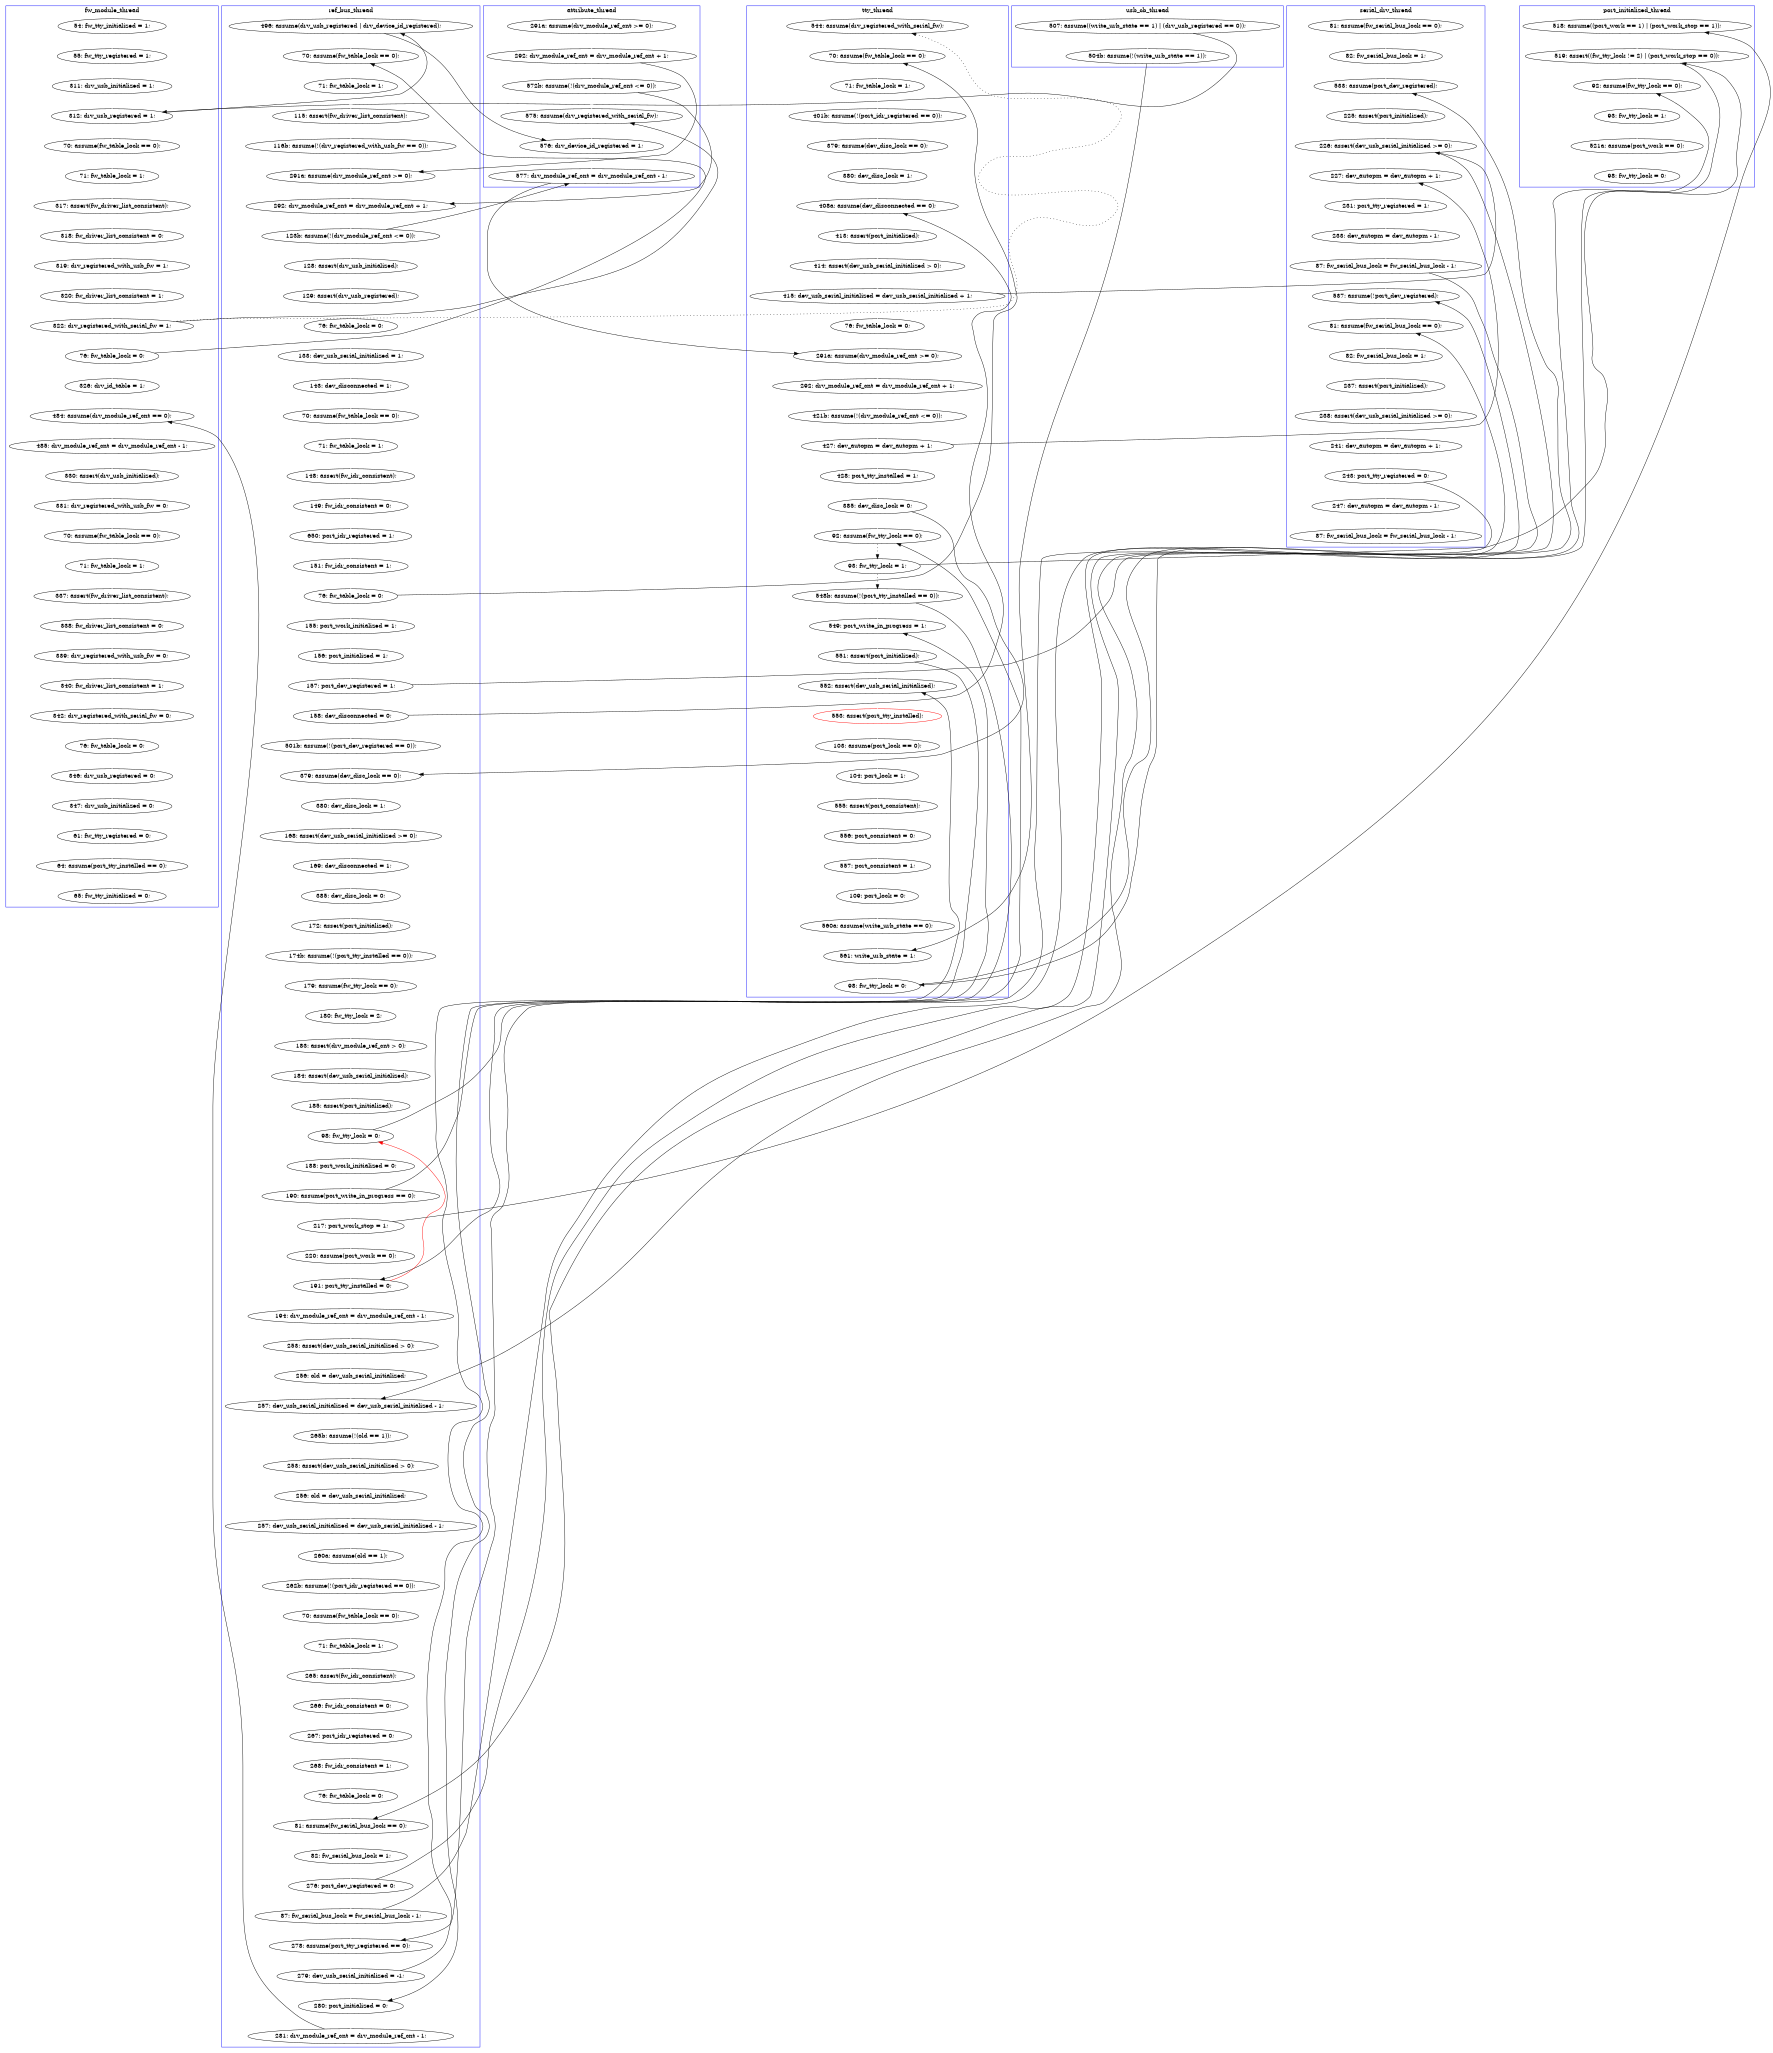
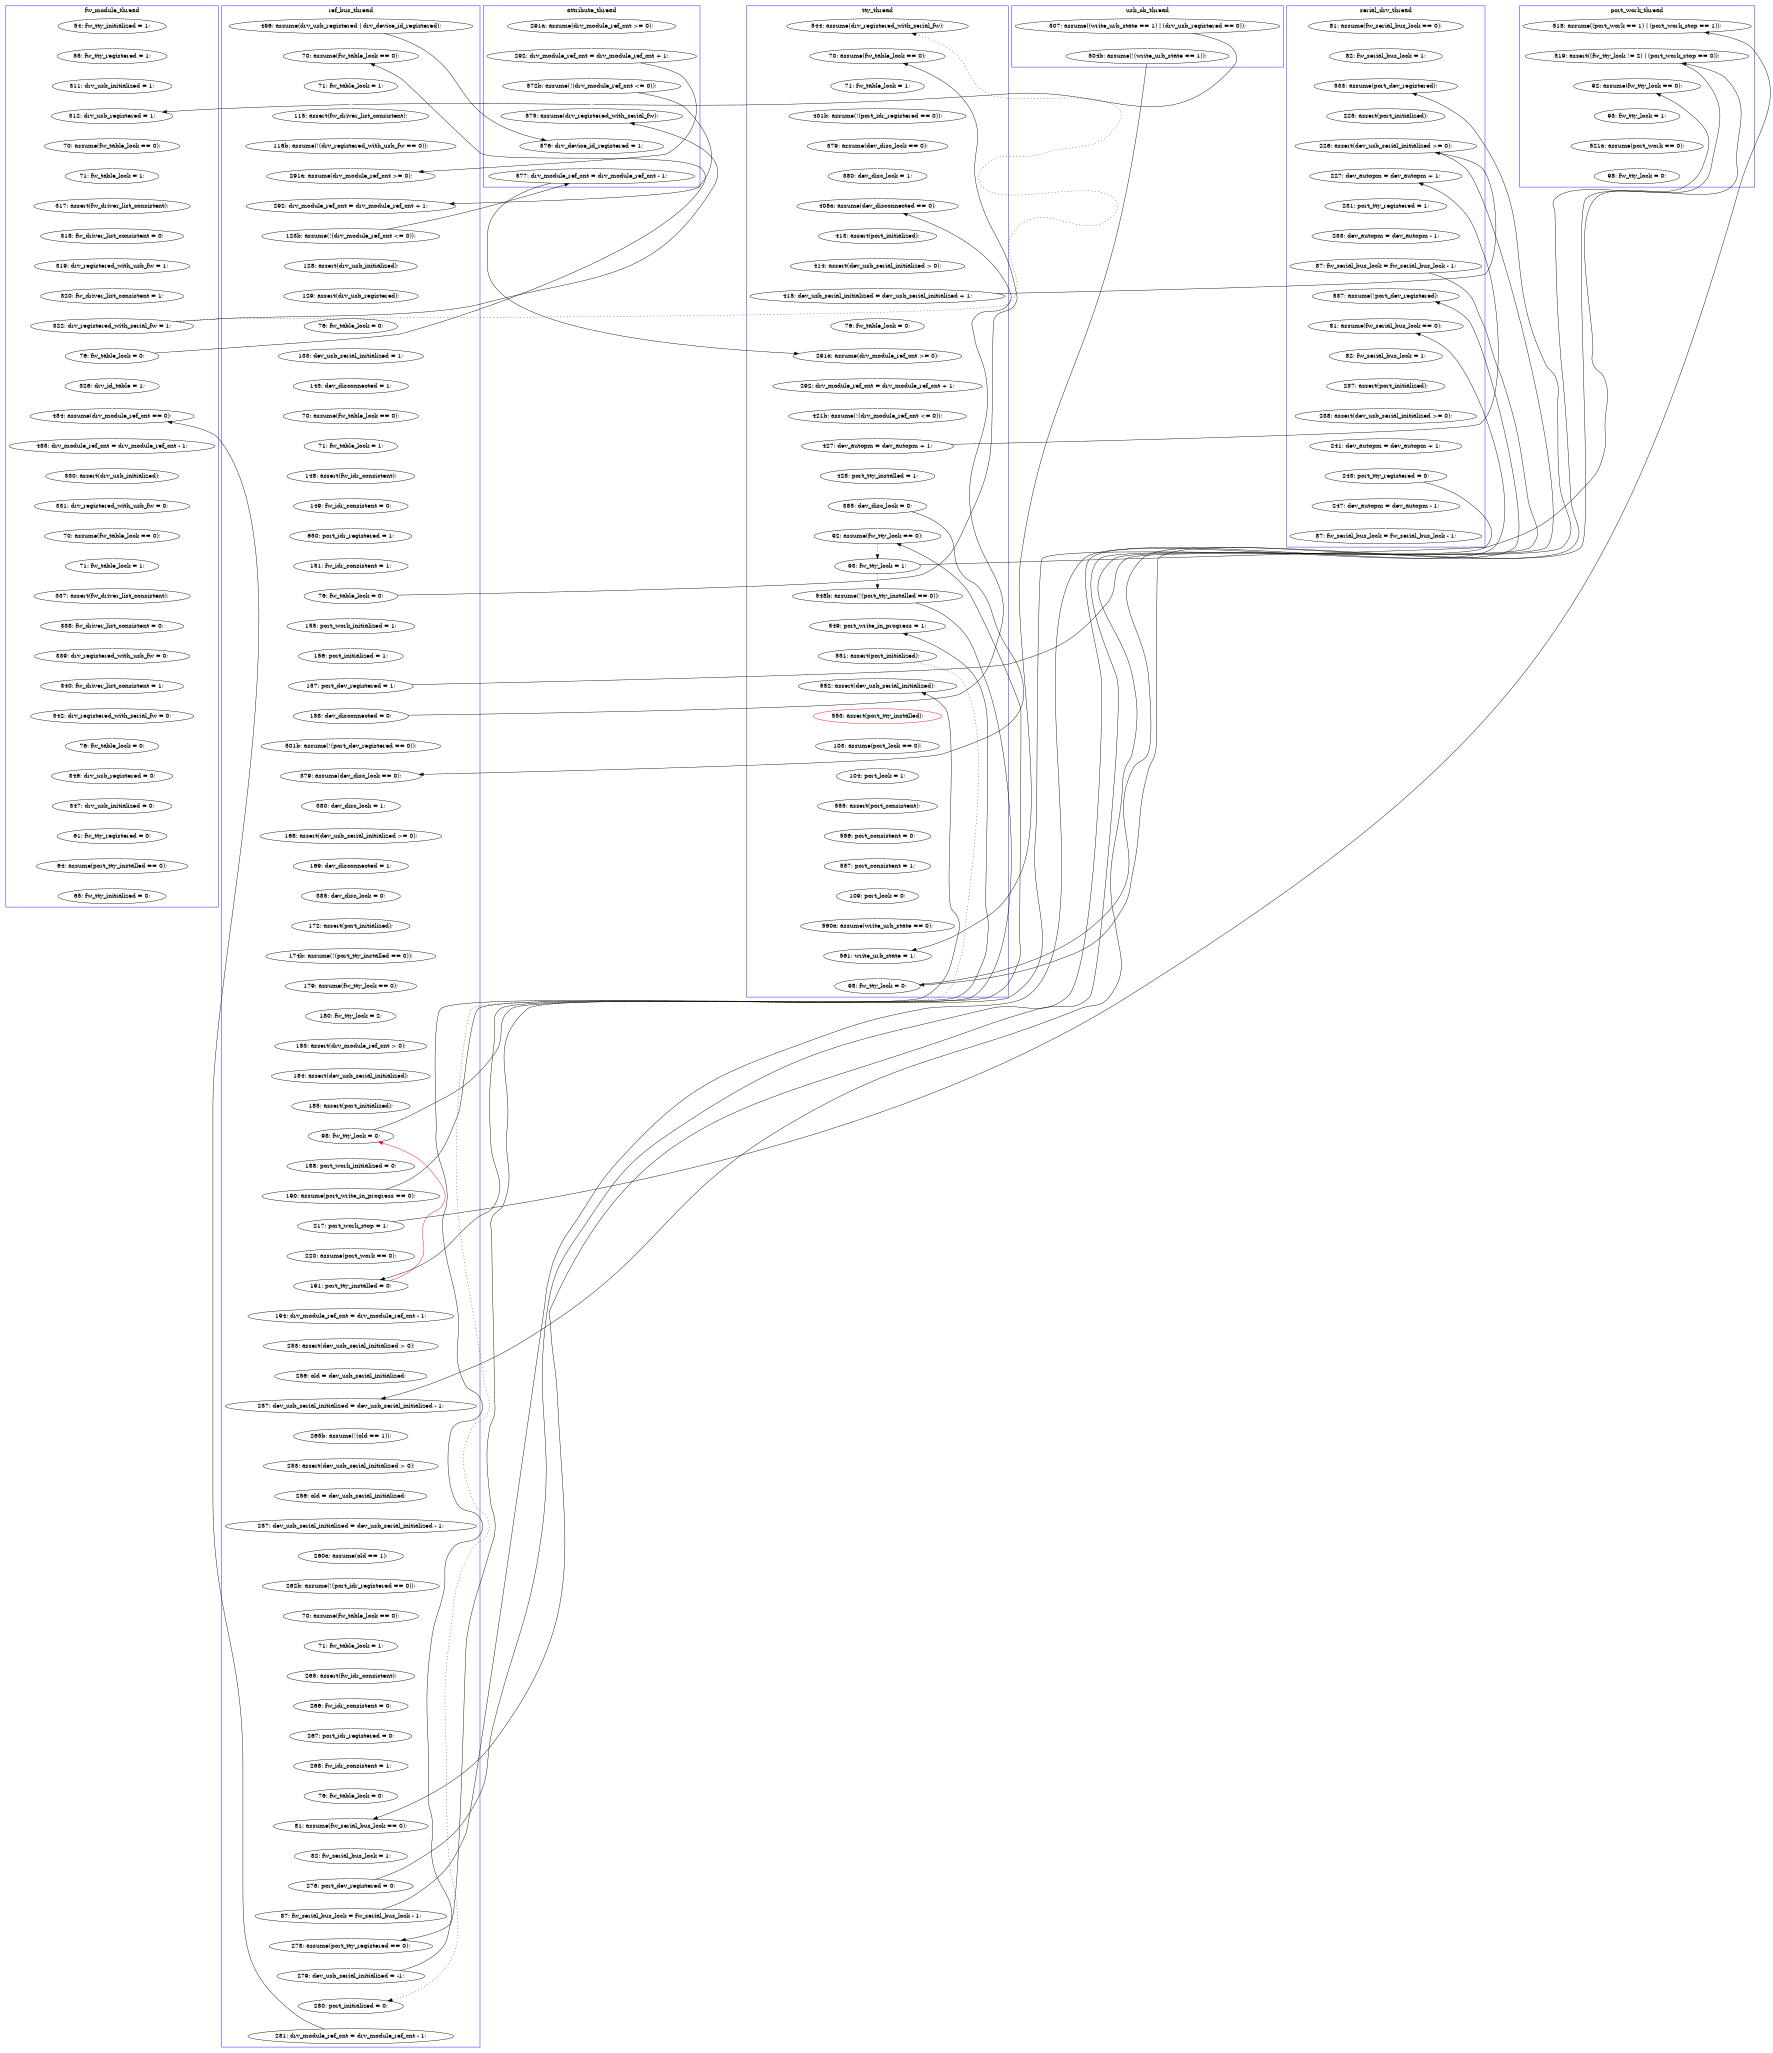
(1637, 11) -> (1637, 11)
(323, 101) -> none
(461, 1065) -> (461, 1065)
